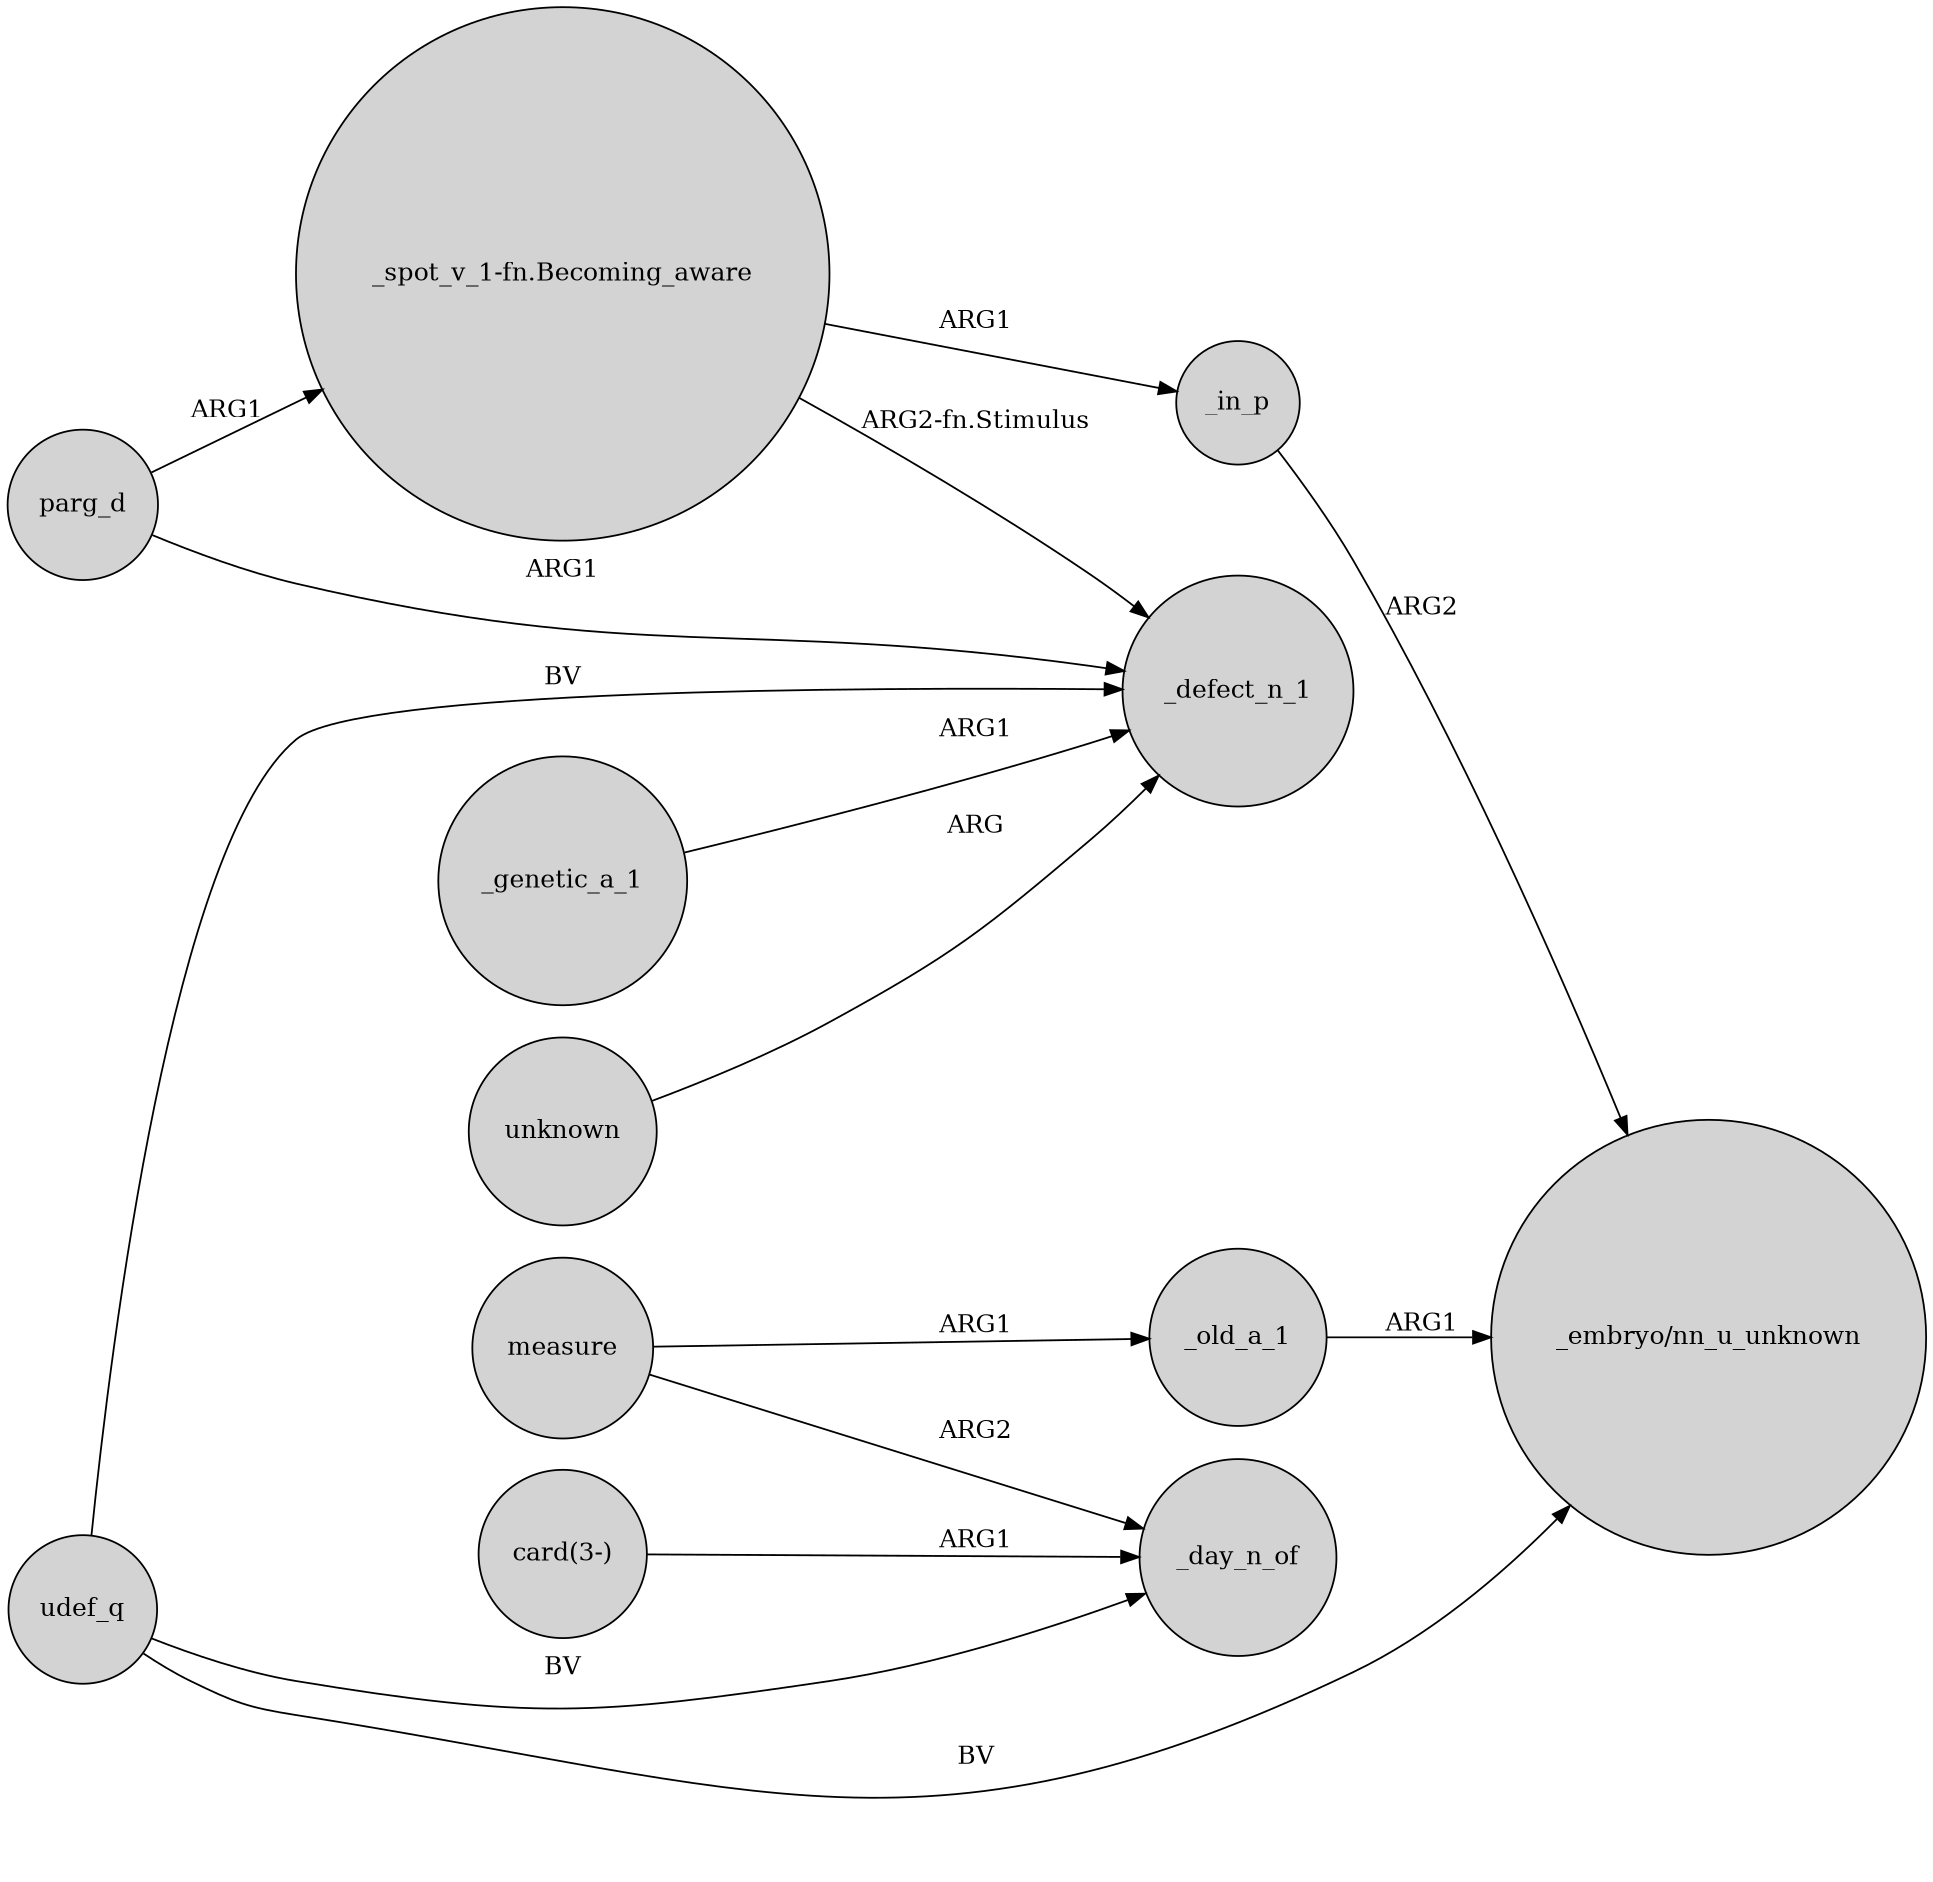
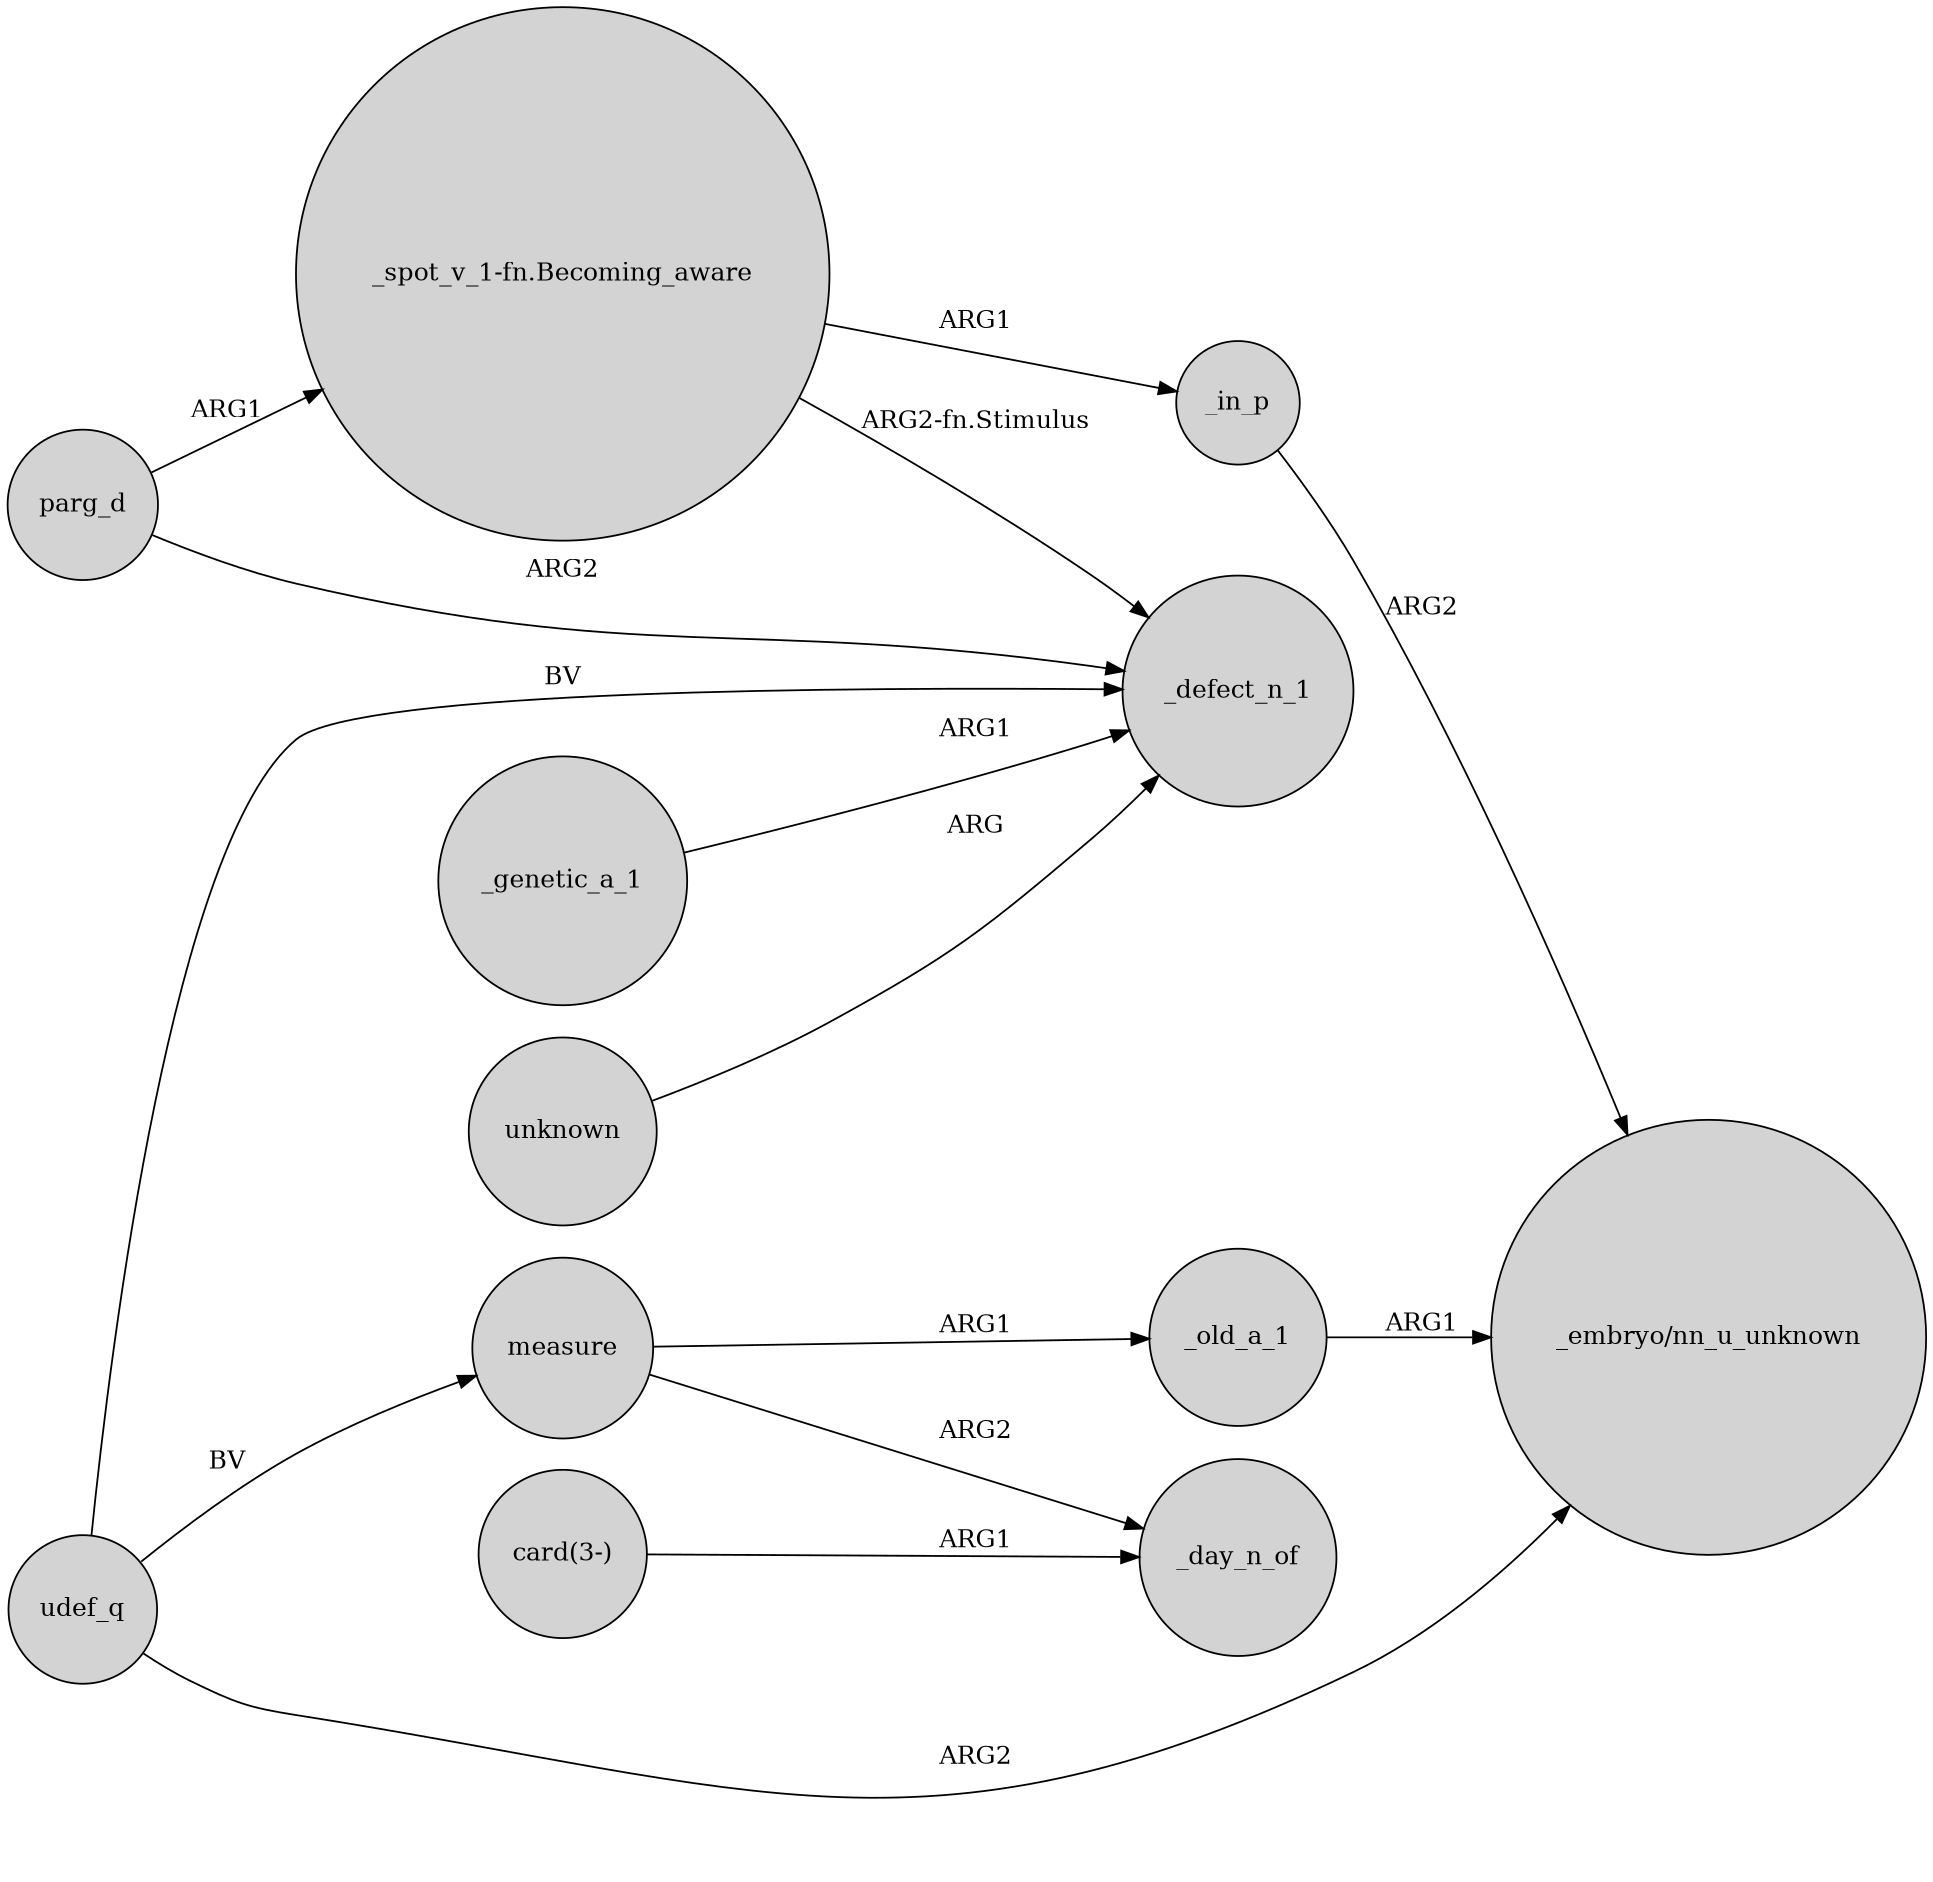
(563, 570) -> (563, 570)
(642, 1705) -> (291, 1457)
(976, 1757) -> (976, 1757)
